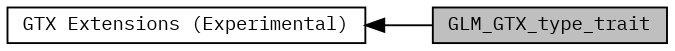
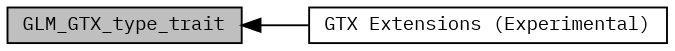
(409, 25) -> (285, 25)
